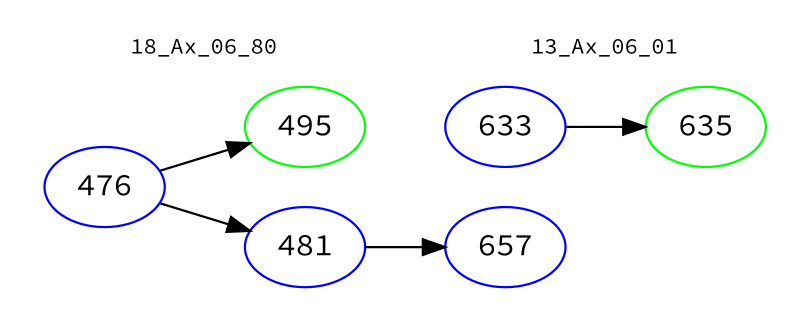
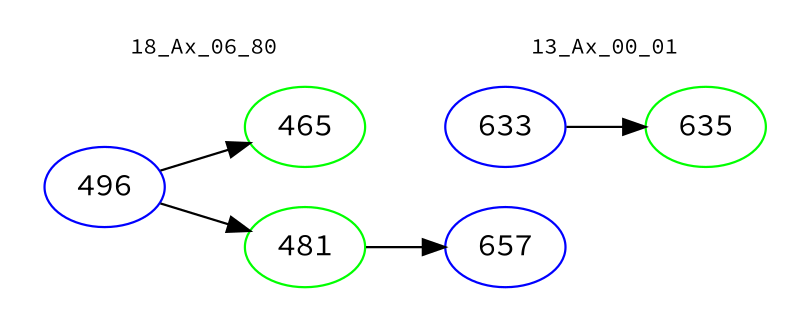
(606, 48) -> (606, 48)
(305, 127) -> (305, 127)
(105, 187) -> (105, 187)
(305, 247) -> (305, 247)
